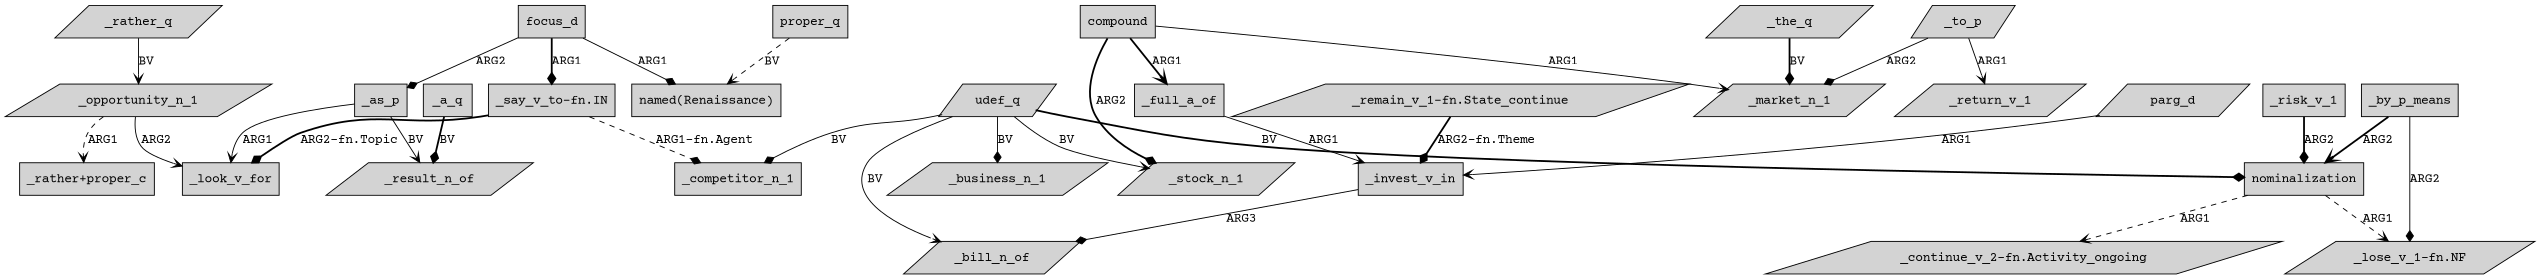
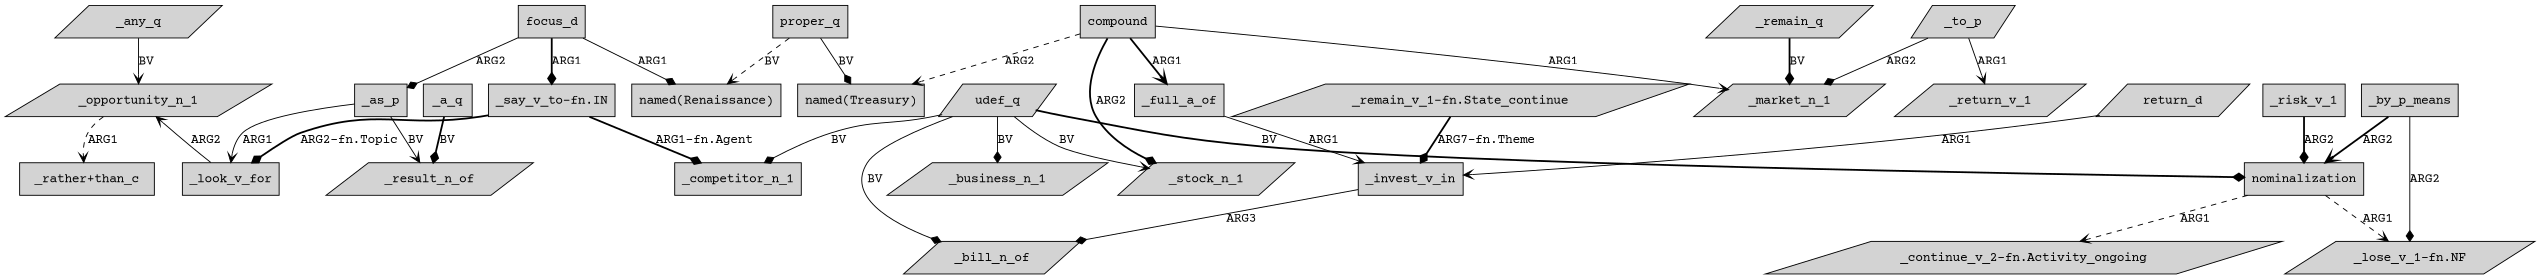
(139, 22) -> (139, 22)
(1790, 22) -> (1790, 22)
none -> (861, 100)
(2173, 100) -> (2173, 100)
(640, 138) -> (640, 138)
(1487, 140) -> (1487, 140)
(143, 149) -> (187, 143)
(864, 170) -> (864, 170)
(87, 179) -> (87, 179)
